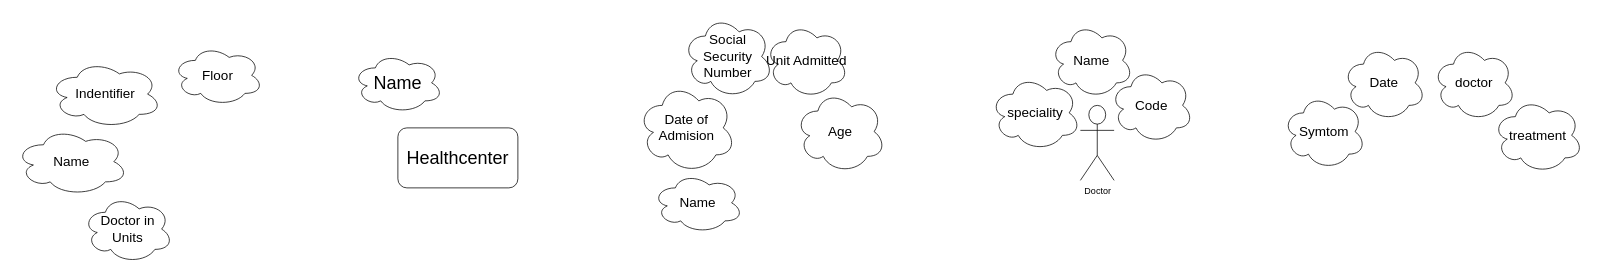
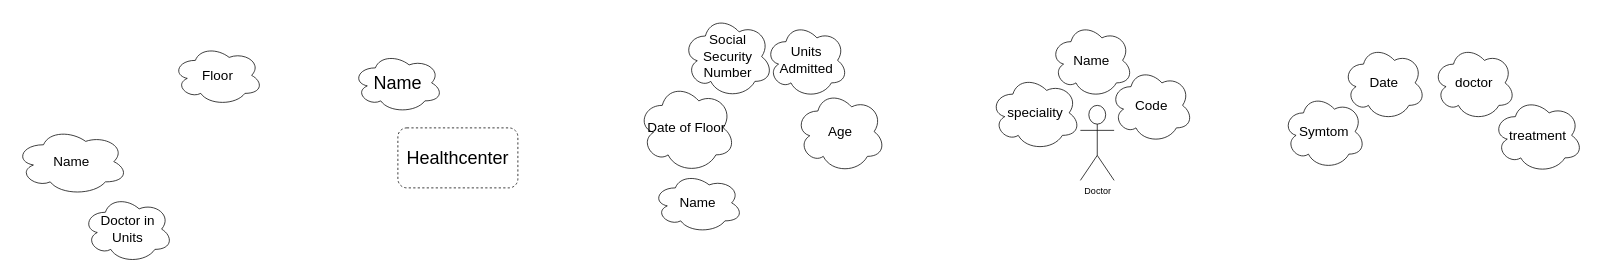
(807, 60) -> (807, 60)
(105, 94) -> none
(687, 128) -> (687, 128)
(458, 158) -> (458, 158)
